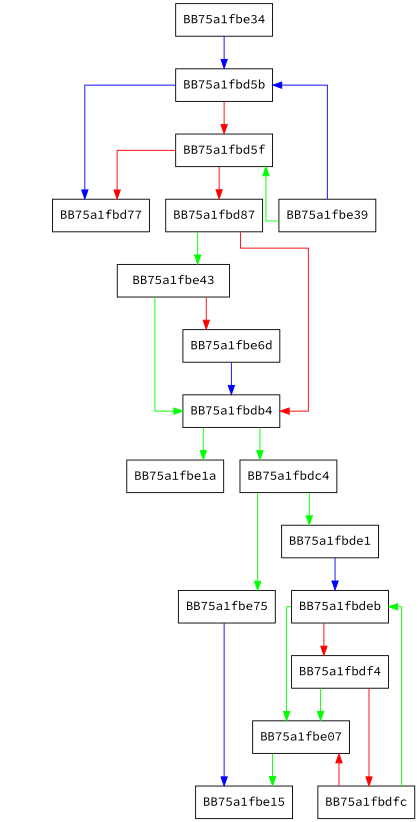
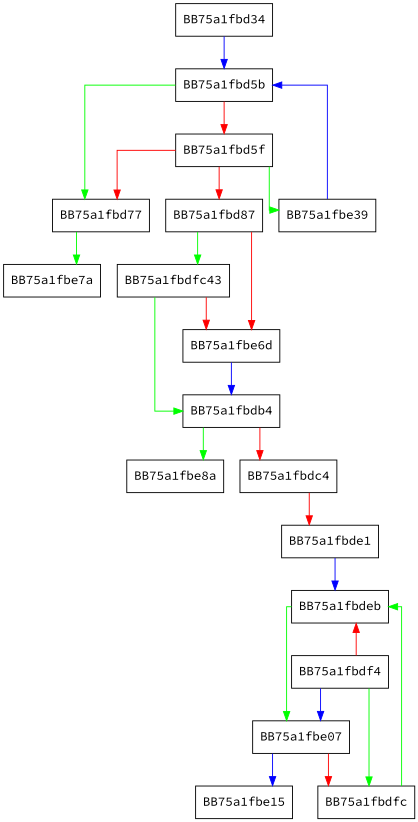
(224, 20) -> (224, 20)
(85, 92) -> (85, 92)
(266, 205) -> (269, 189)
none -> (52, 281)
(173, 281) -> (173, 281)
(308, 297) -> (252, 276)
(260, 439) -> (260, 439)
(175, 476) -> (175, 476)
(309, 504) -> (309, 504)
(227, 607) -> none
(324, 635) -> (356, 644)
(321, 700) -> (321, 700)
(369, 733) -> (369, 733)
(273, 765) -> (273, 765)
(339, 774) -> (328, 765)
